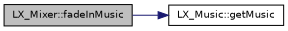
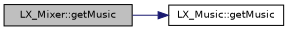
(68, 15) -> (68, 15)
